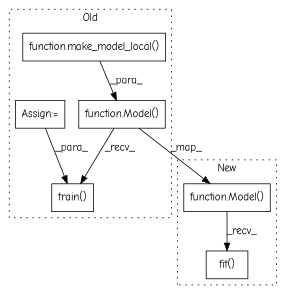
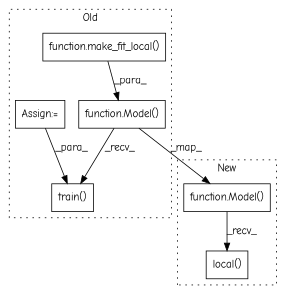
(94, 47) -> (104, 47)
(227, 265) -> (227, 265)
